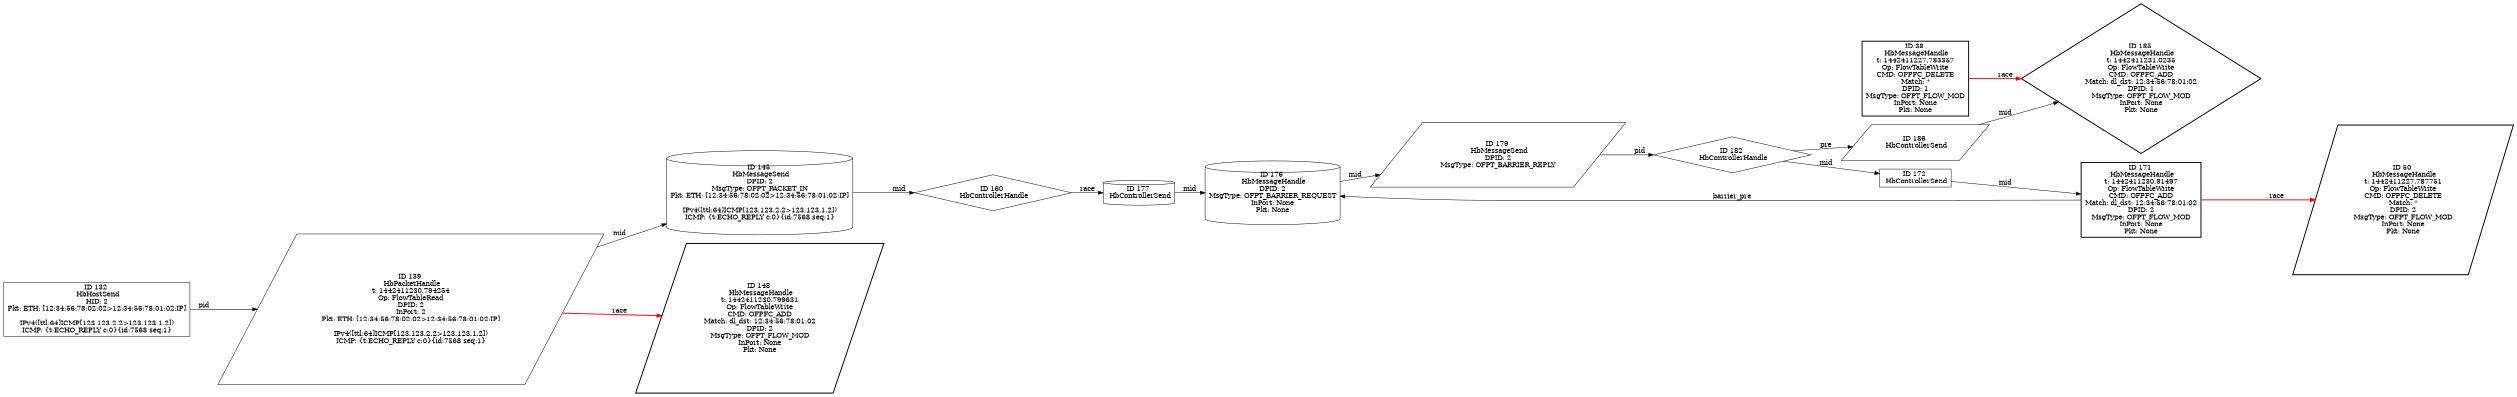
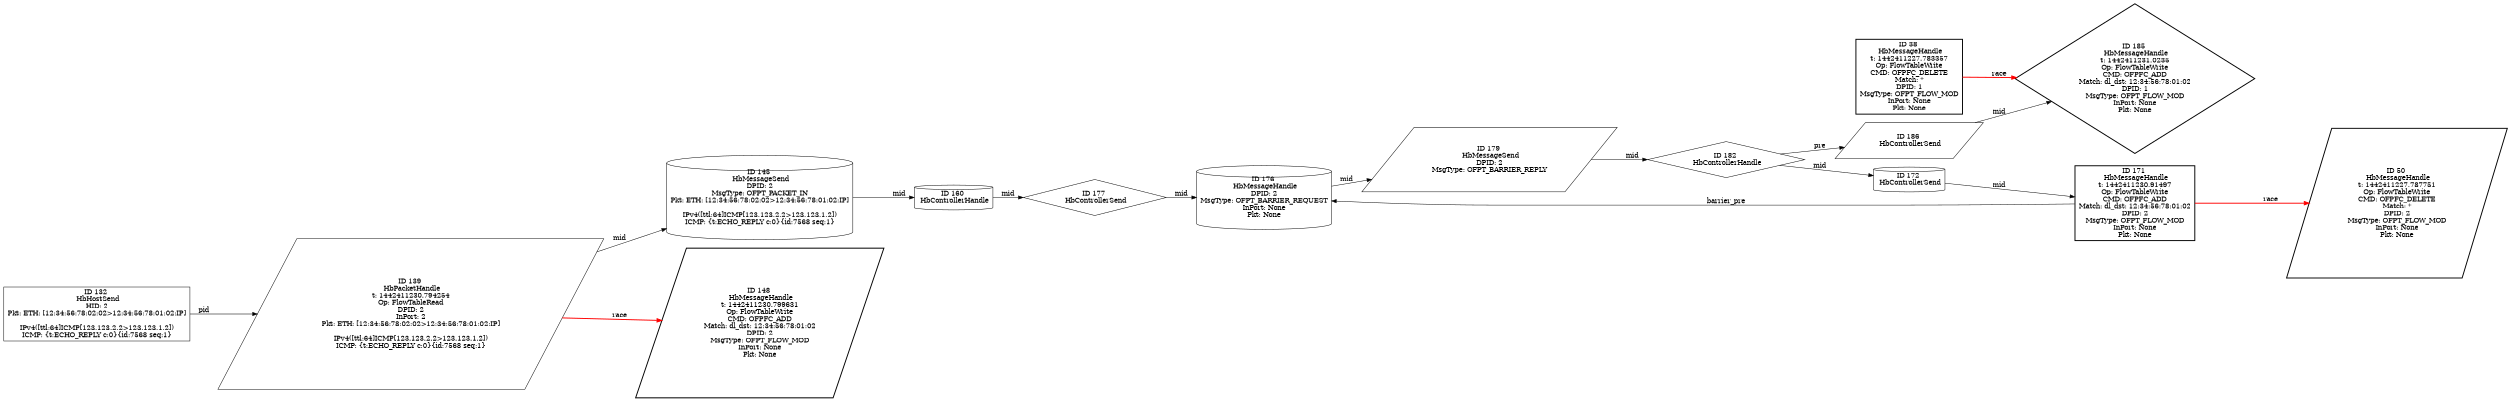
(1640, 151) -> (1632, 156)
(1915, 178) -> (1909, 179)
(1087, 189) -> (1008, 194)
(993, 193) -> (954, 197)
(1139, 193) -> (1095, 197)
